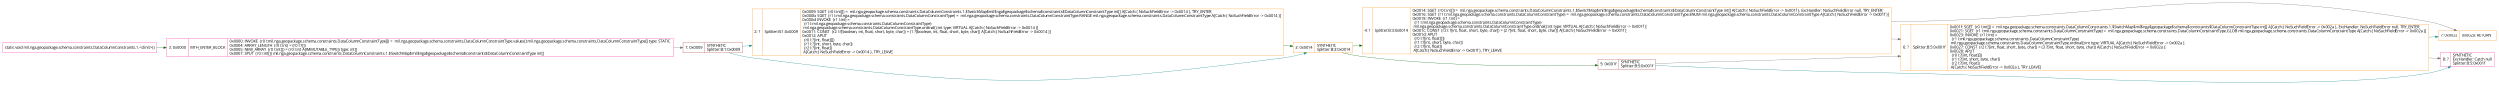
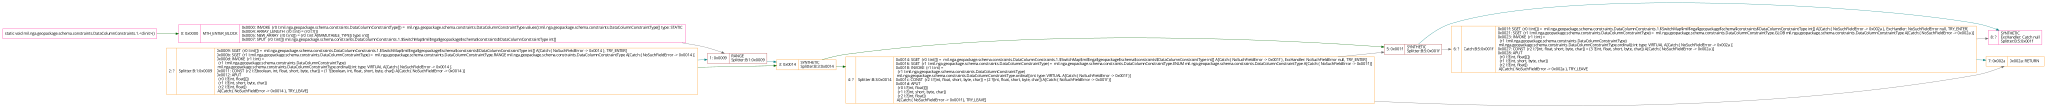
(1895, 39) -> (1360, 55)
(717, 46) -> (738, 56)
(746, 46) -> (701, 60)
(1929, 47) -> (1478, 49)
